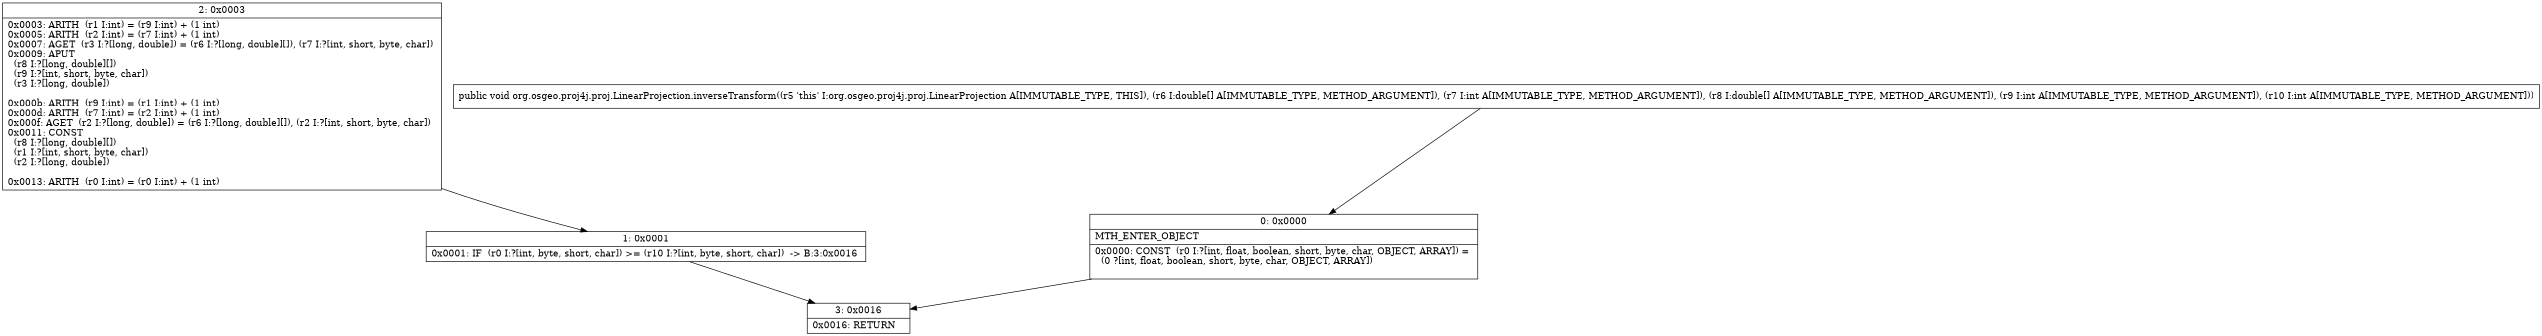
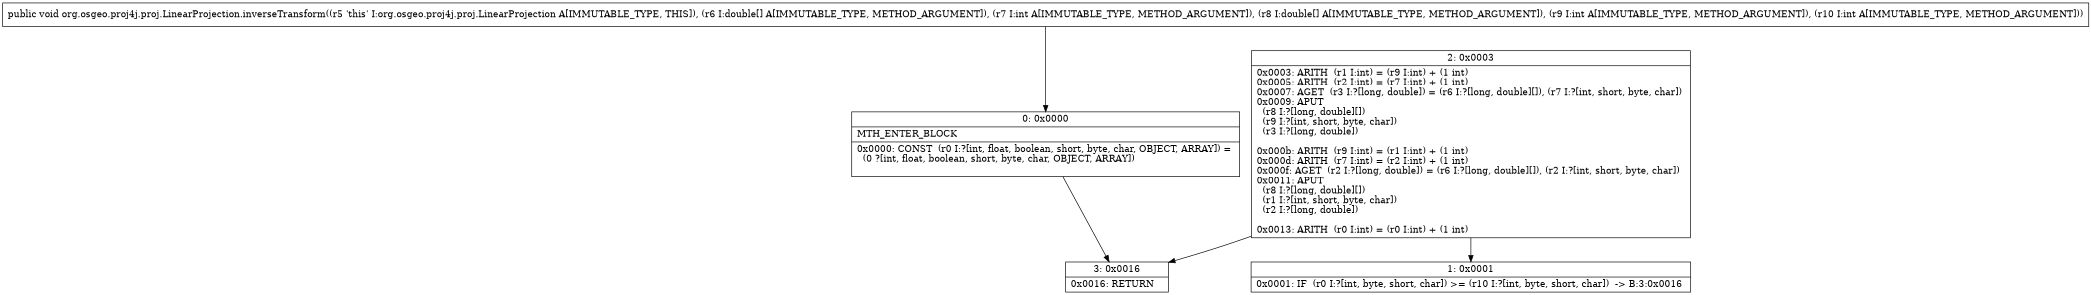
(48, 133) -> (1293, 181)
(1147, 236) -> (907, 134)
(749, 281) -> (1213, 249)
